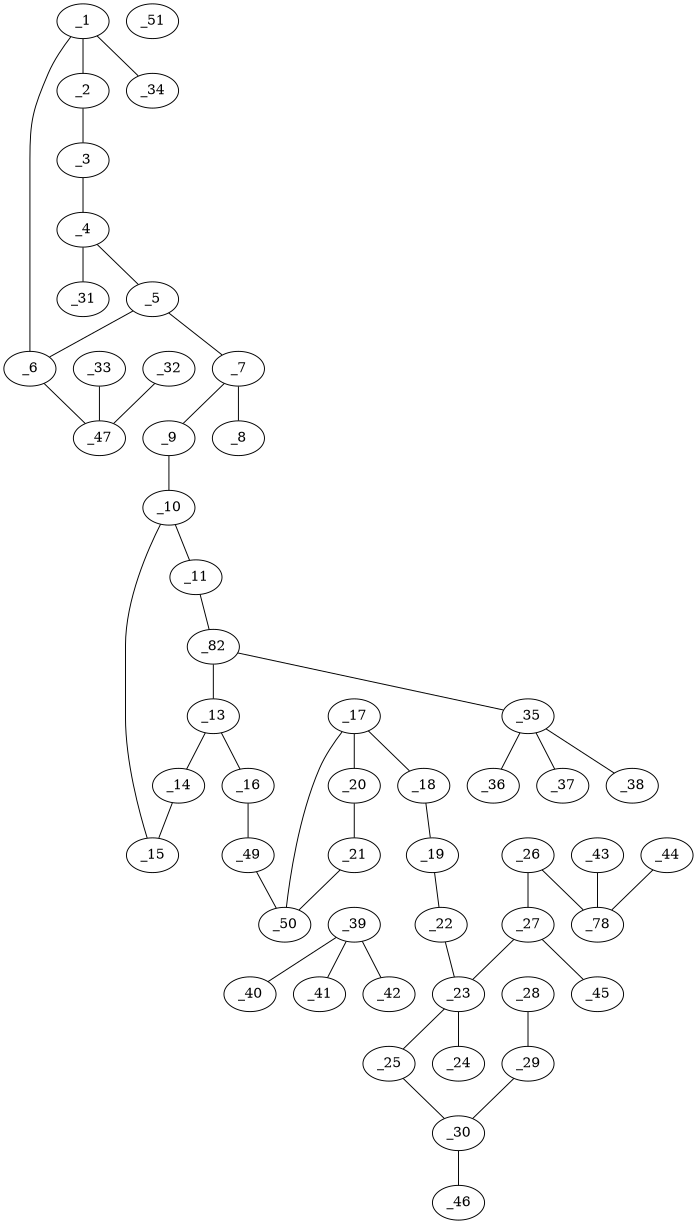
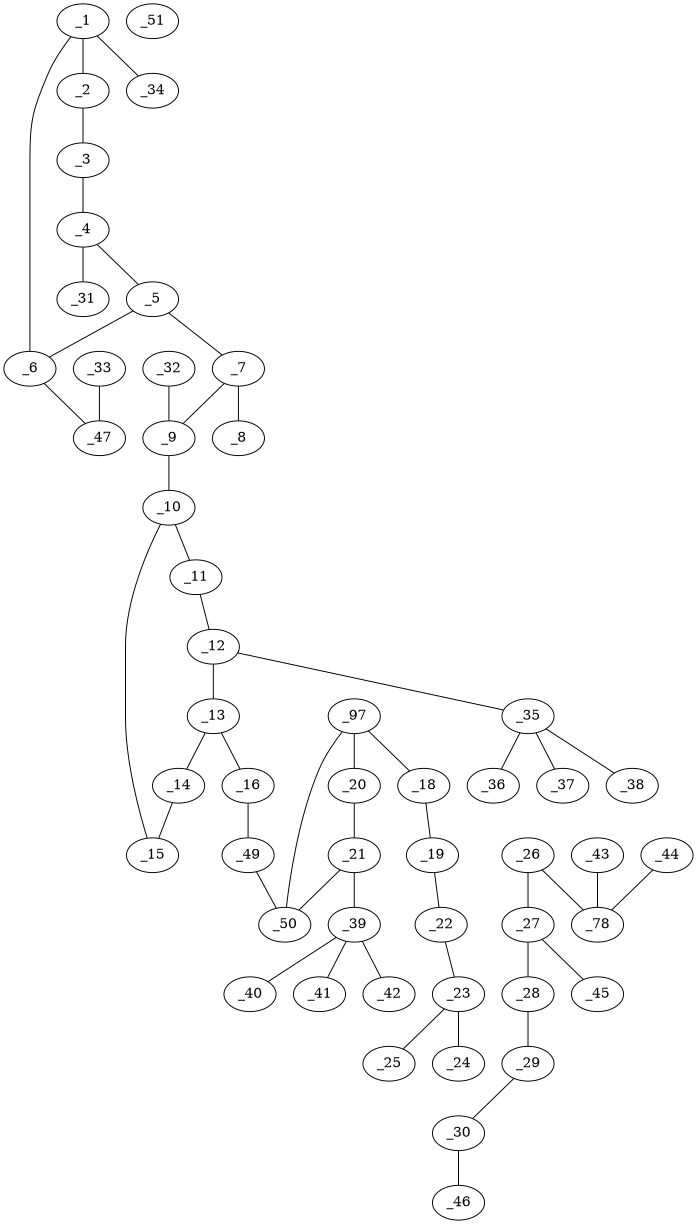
(134, 403) -> (169, 404)
(213, 647) -> (213, 647)
(354, 716) -> (354, 716)
none -> (354, 890)
(493, 959) -> (528, 960)
(424, 1098) -> none
